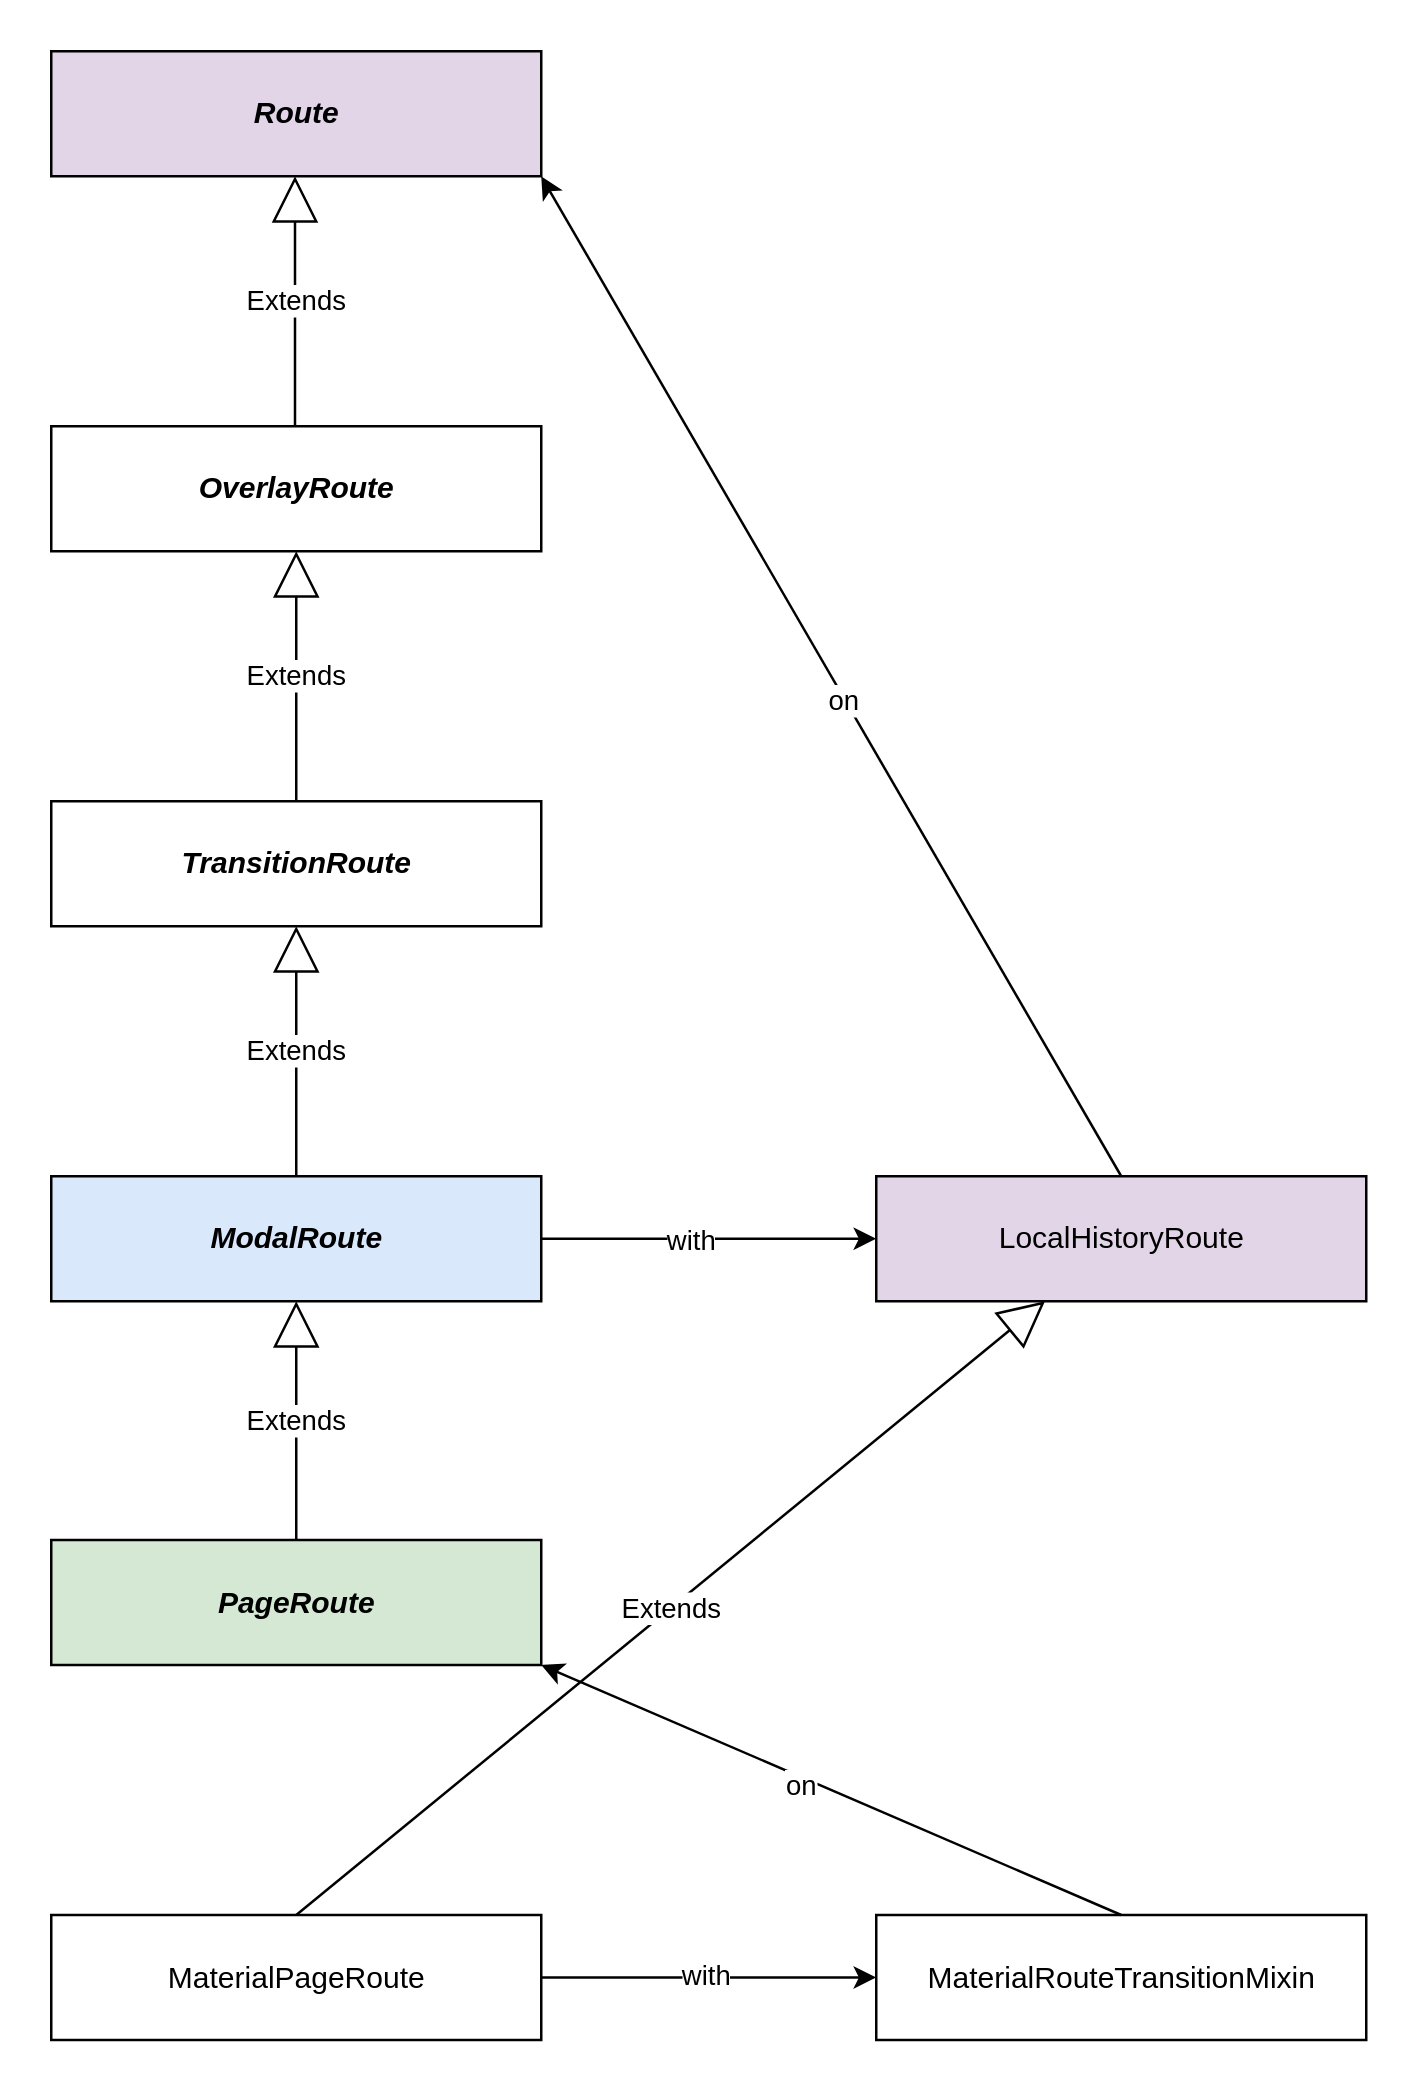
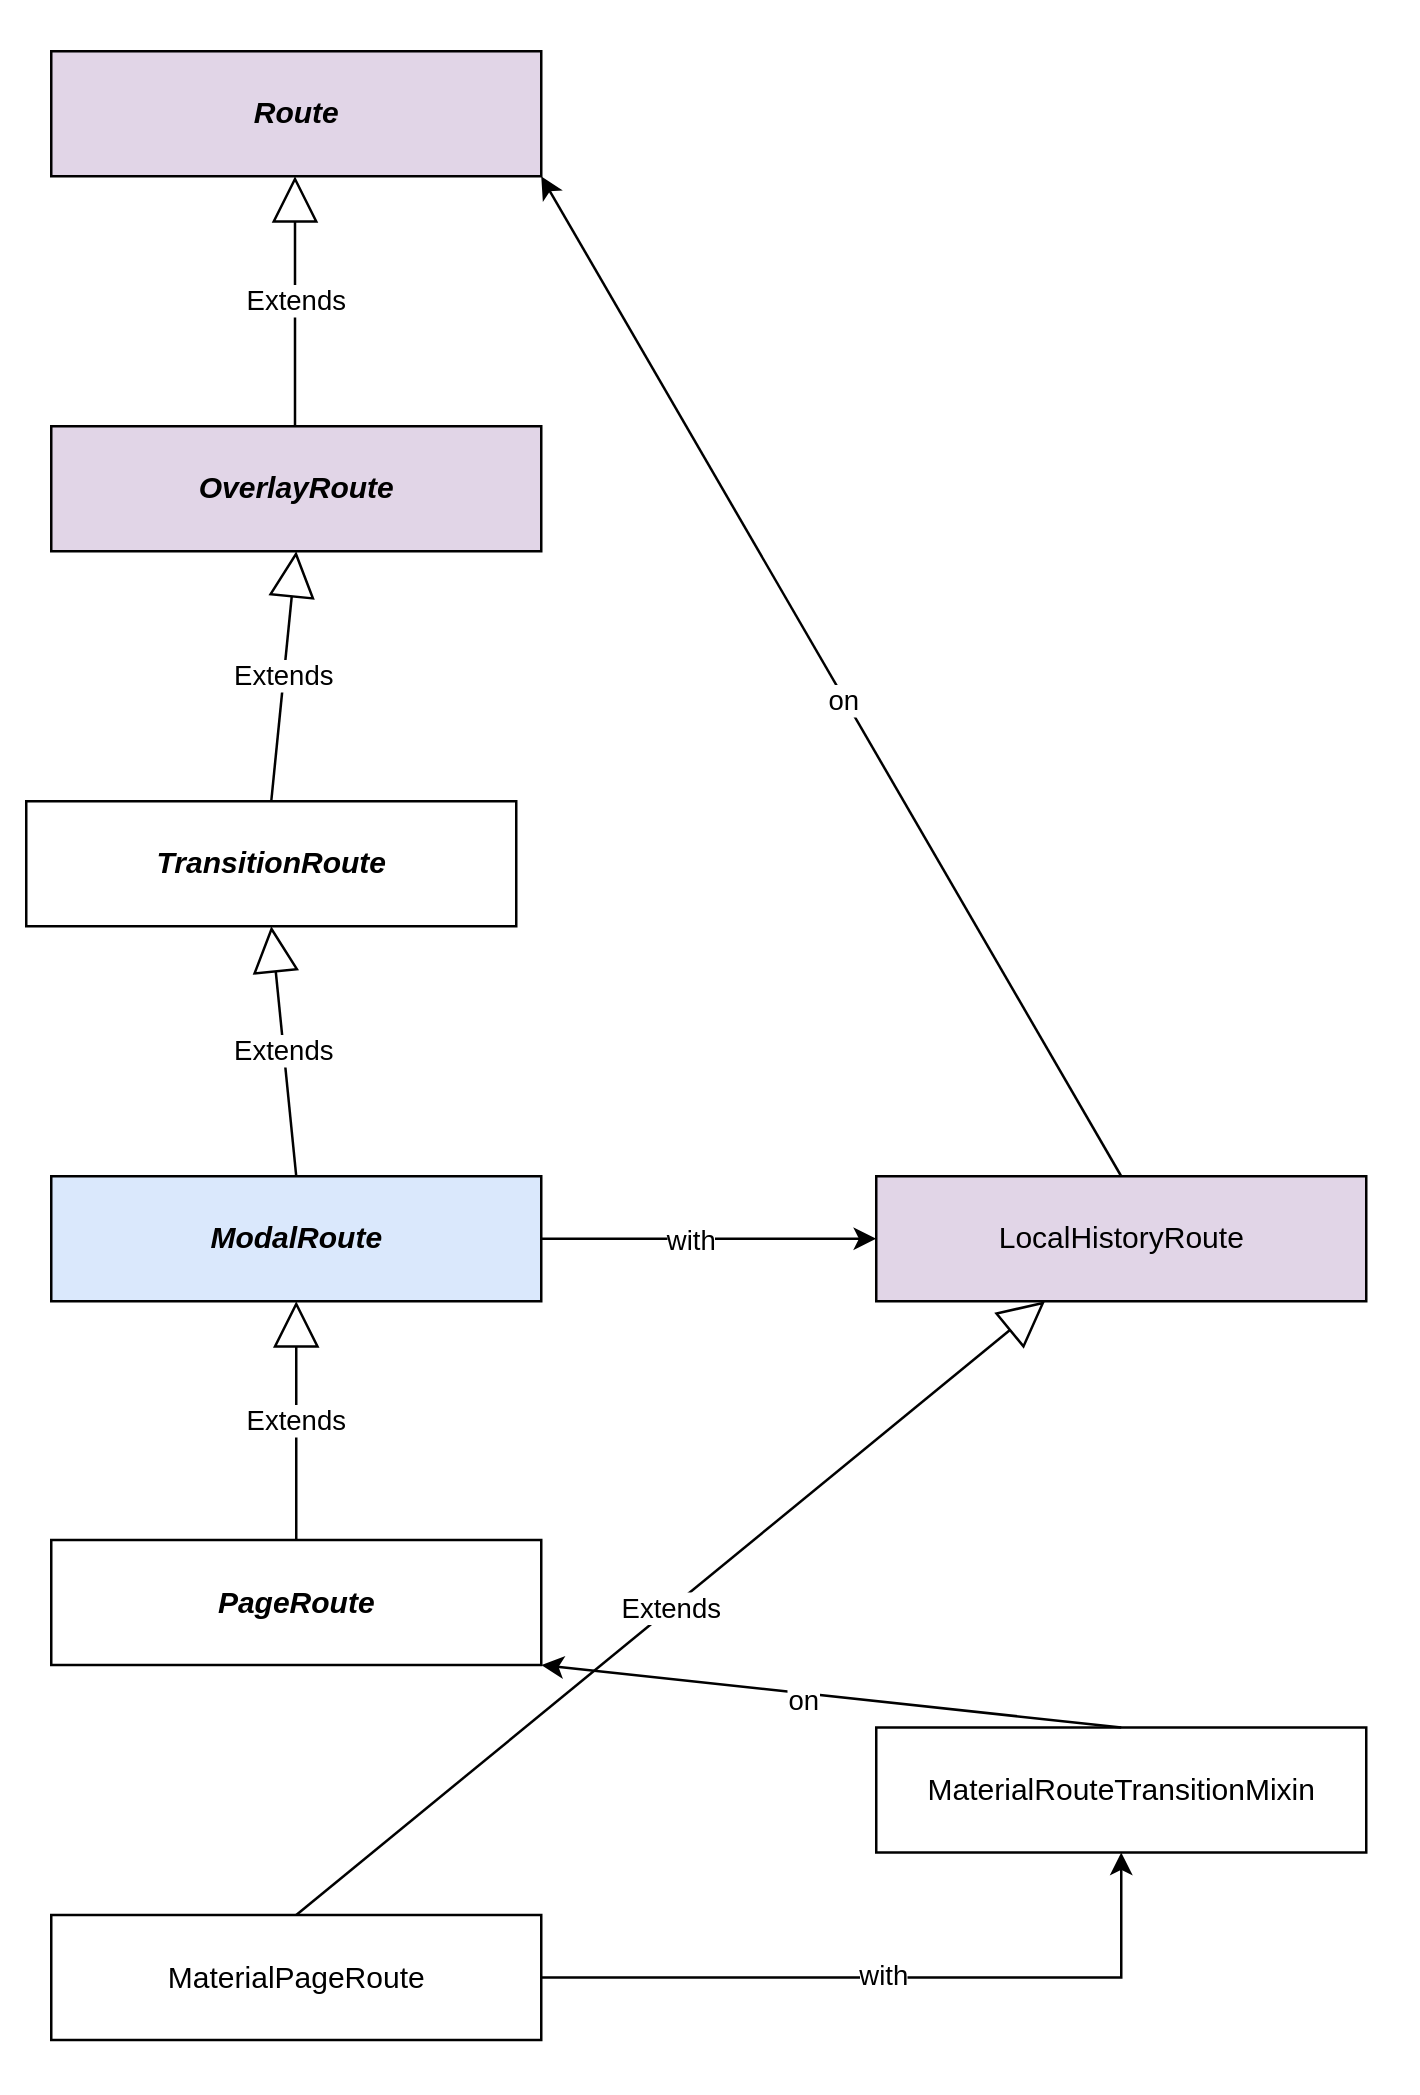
(296, 489) -> (296, 489)
(296, 864) -> (271, 864)
(296, 1603) -> (296, 1603)
(1121, 1978) -> (1121, 1790)
